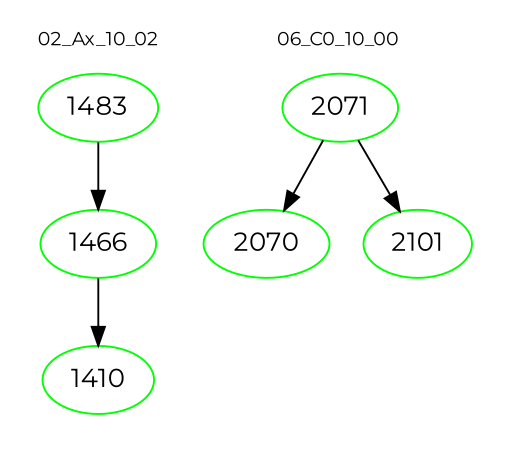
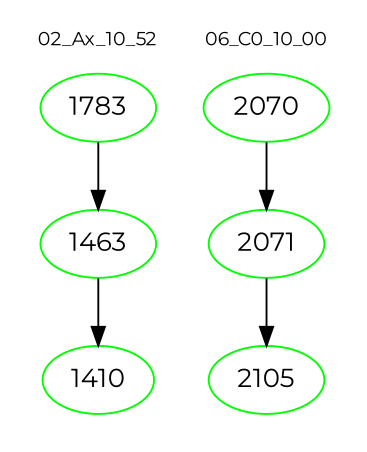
(98, 41) -> (98, 41)
(98, 108) -> (98, 108)
(308, 167) -> (267, 167)
(98, 244) -> (98, 244)
(418, 244) -> (267, 380)
